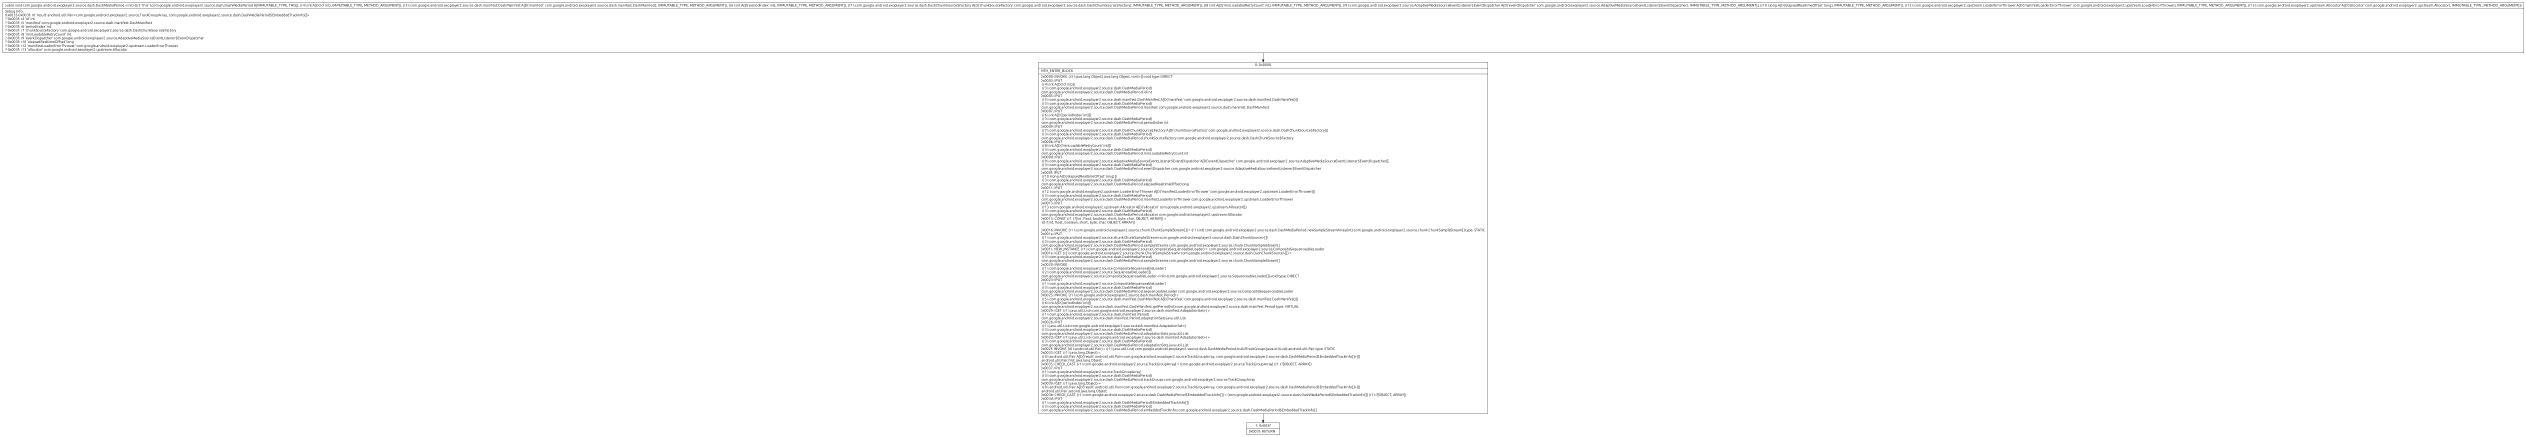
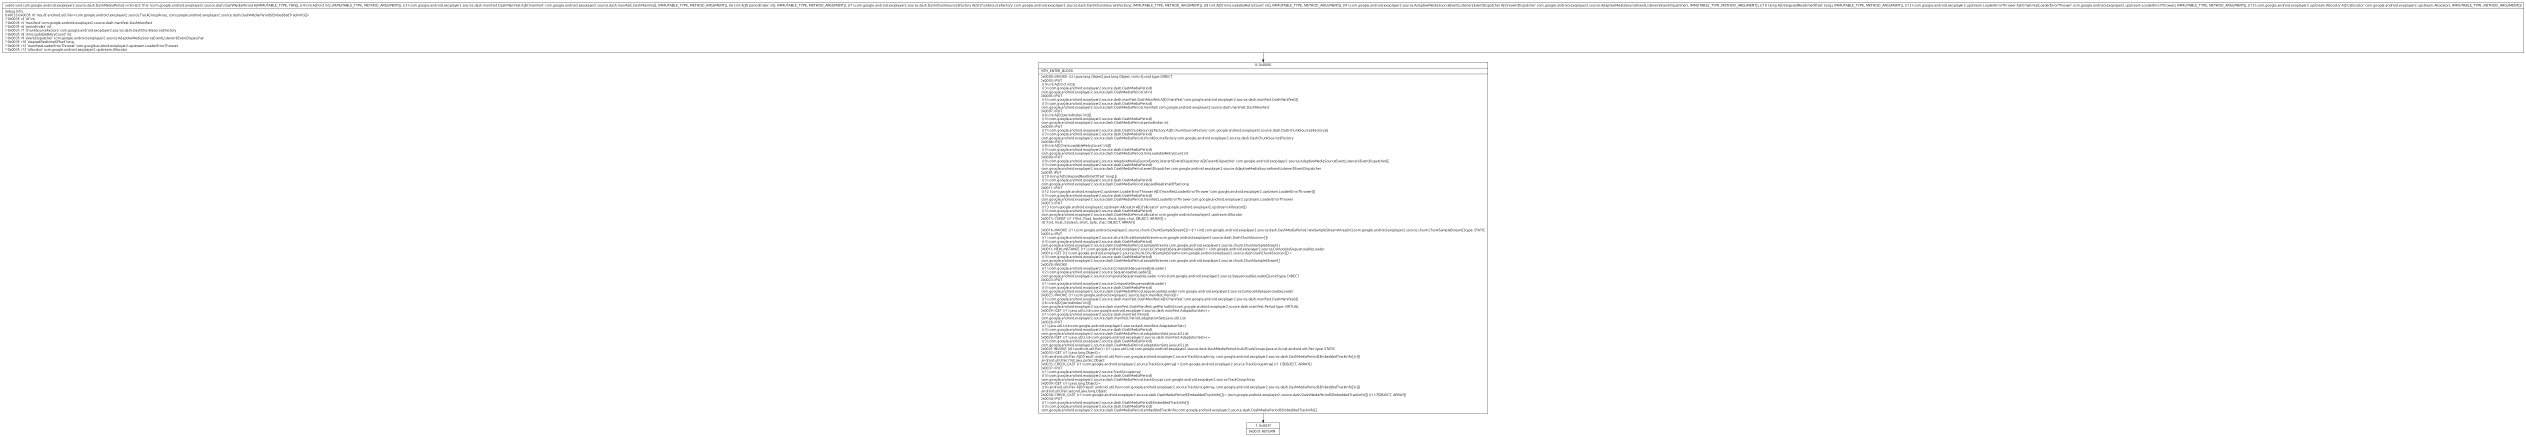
(1072, 360) -> (1073, 360)
